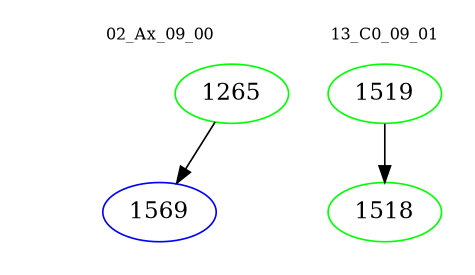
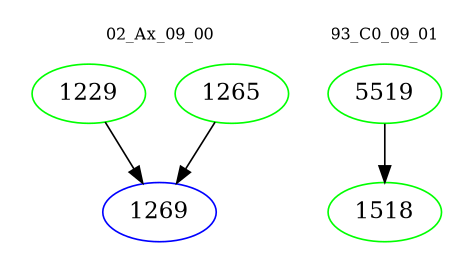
(385, 35) -> (385, 35)
none -> (89, 94)
(385, 94) -> (385, 94)
(160, 212) -> (160, 212)
